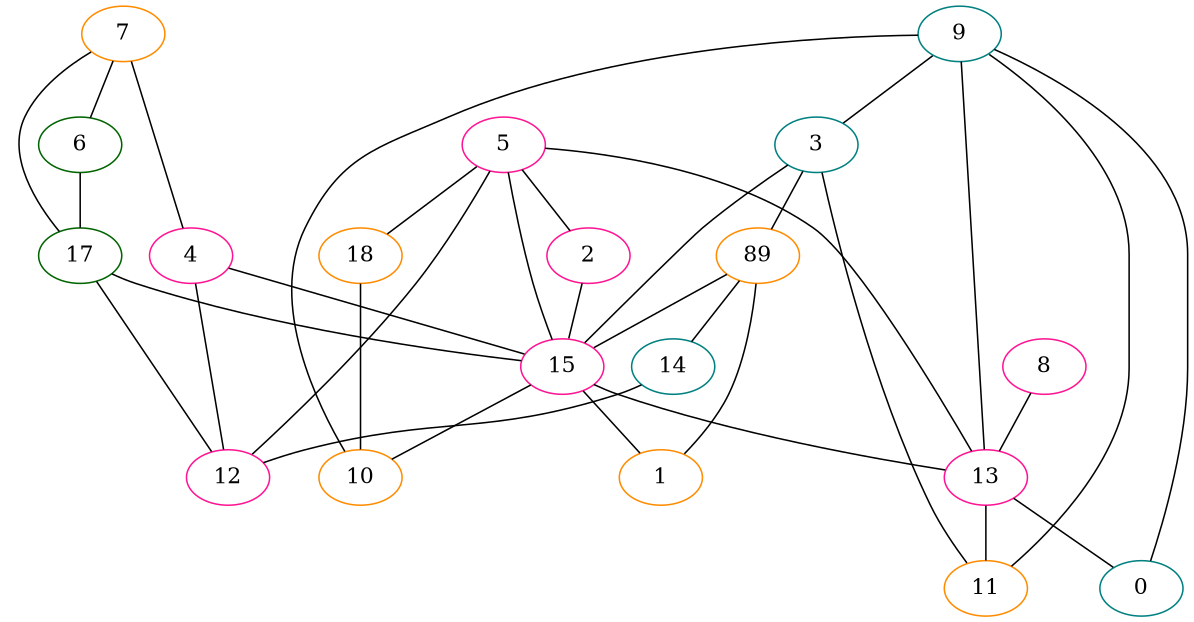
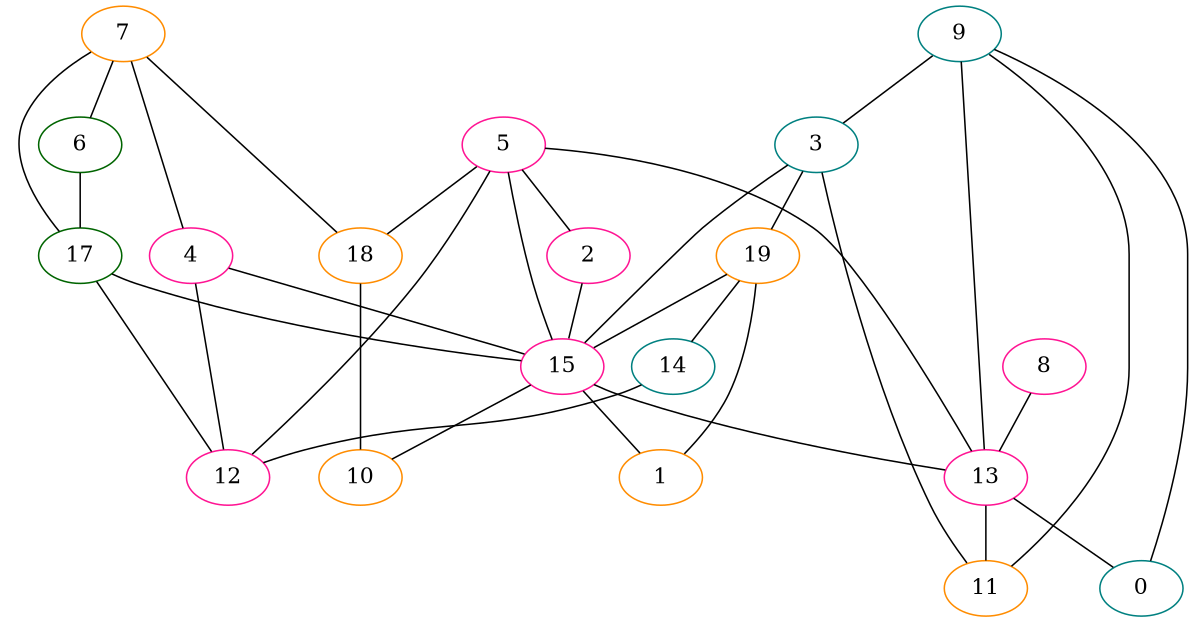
(475, 107) -> none
none -> (242, 145)
(758, 256) -> (758, 256)
